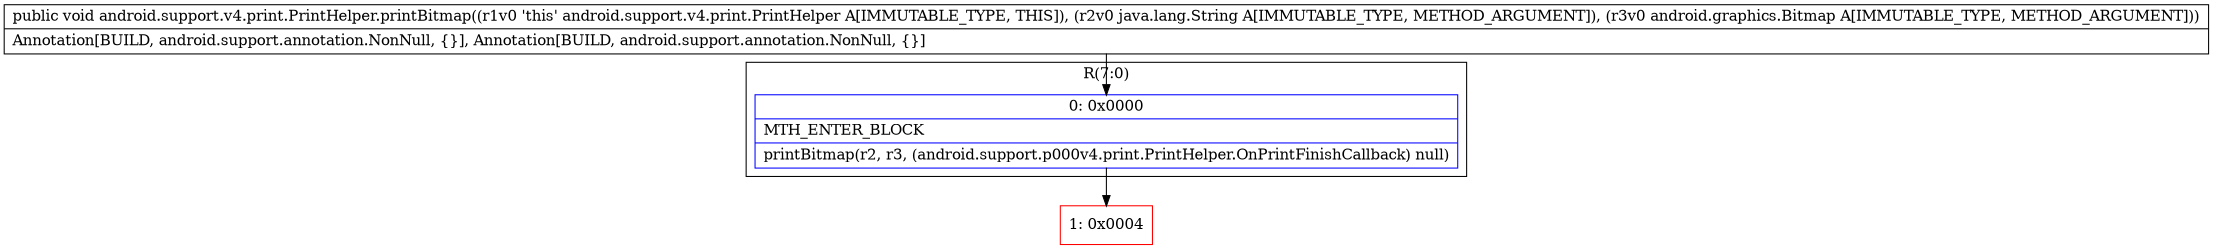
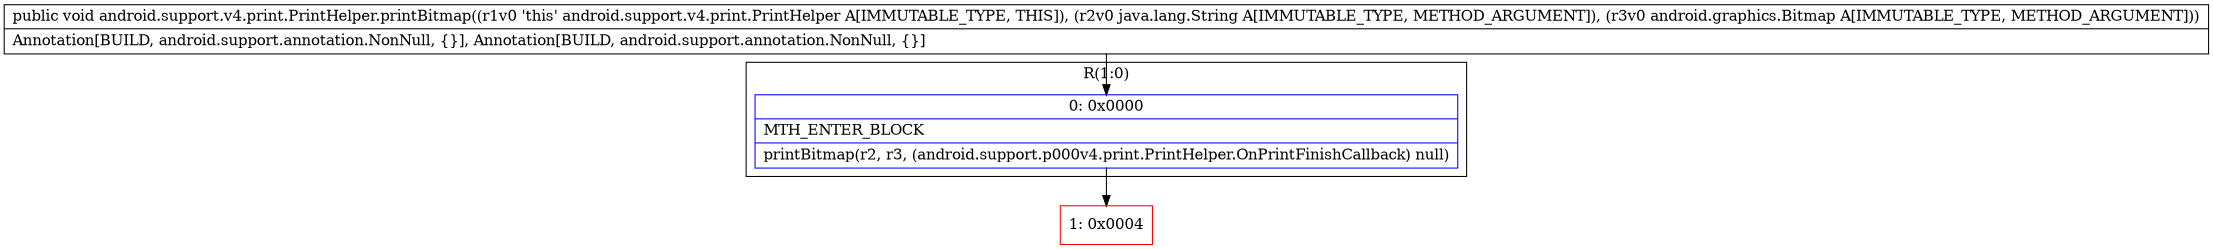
(1106, 74) -> (1106, 74)
